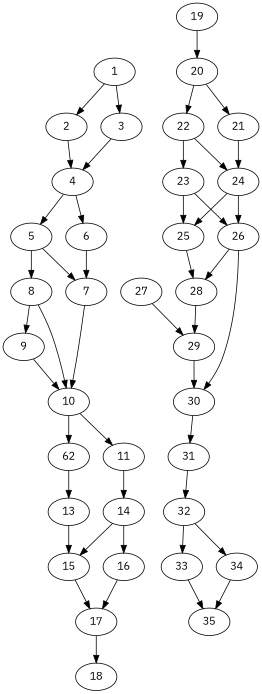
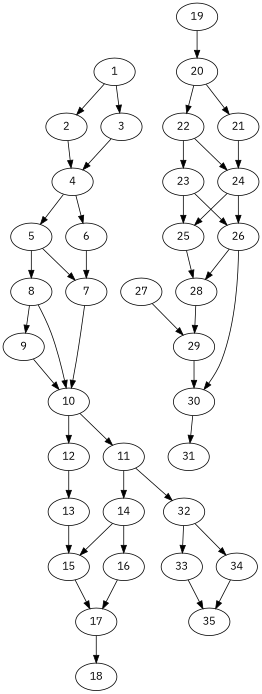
(69, 457) -> (69, 457)
(187, 481) -> (151, 482)
